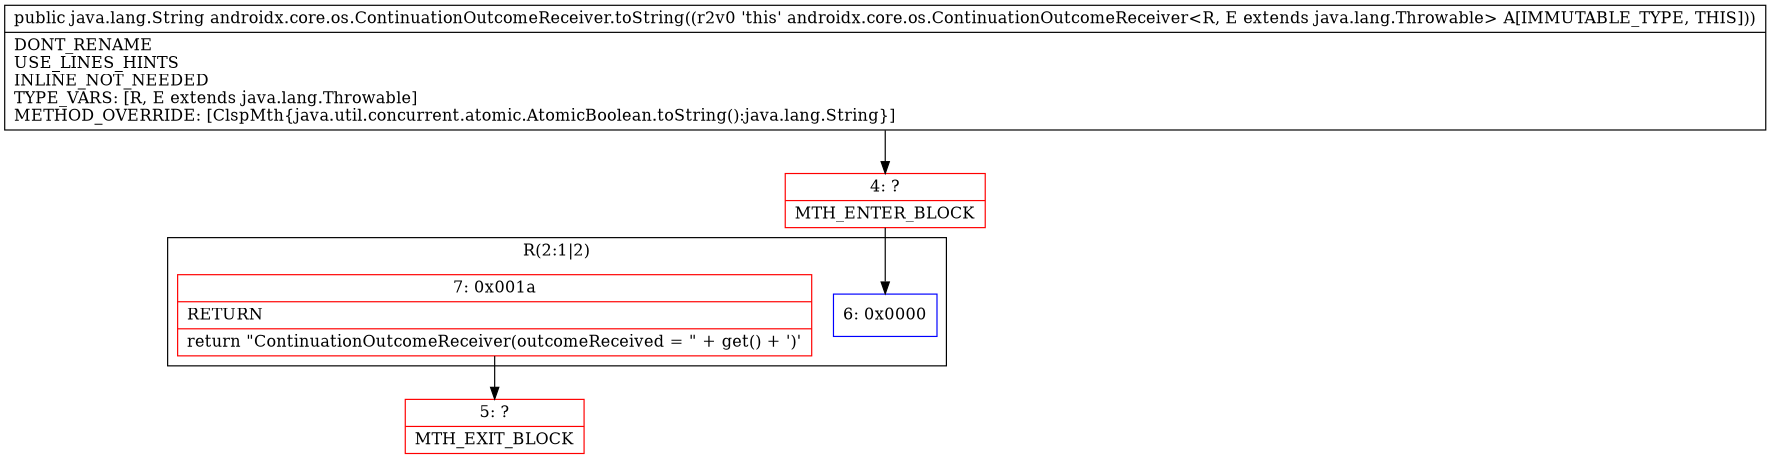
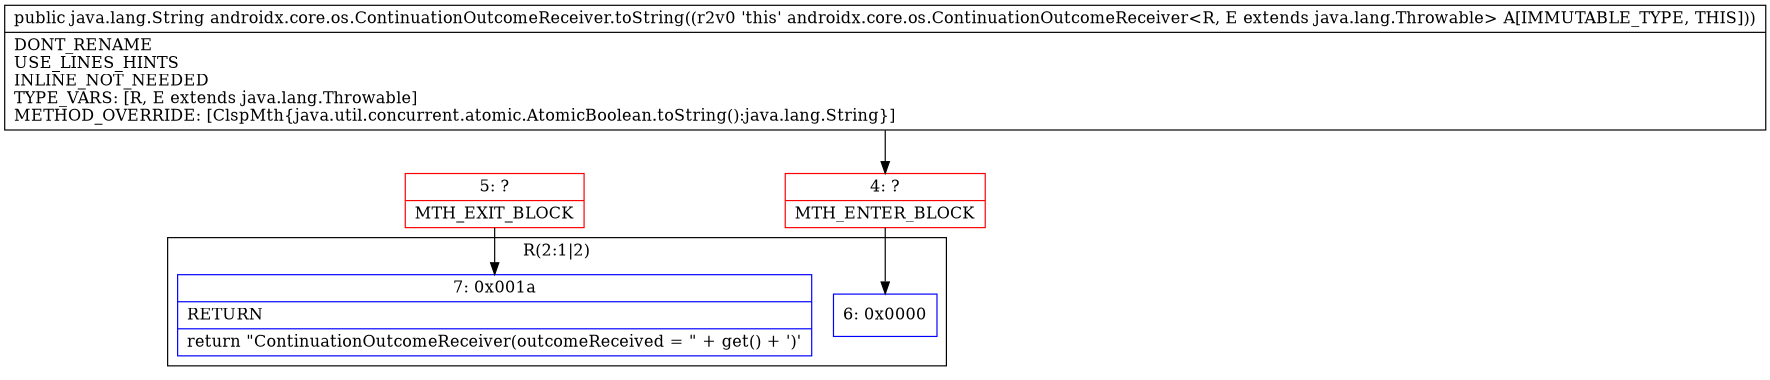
(495, 315) -> (495, 315)
(495, 373) -> (495, 245)
